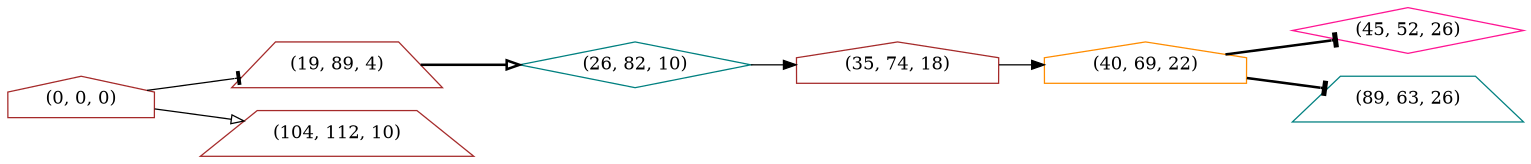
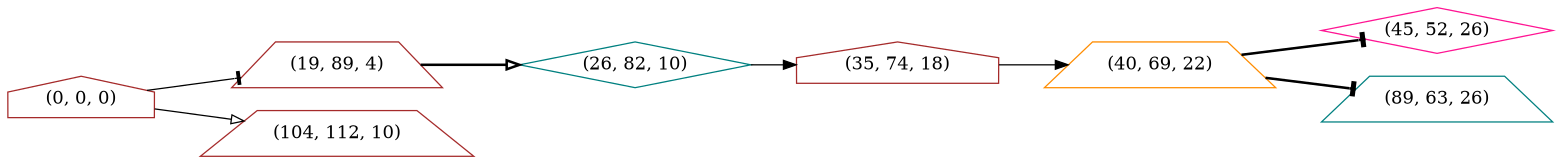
(1145, 65) -> (1160, 65)
